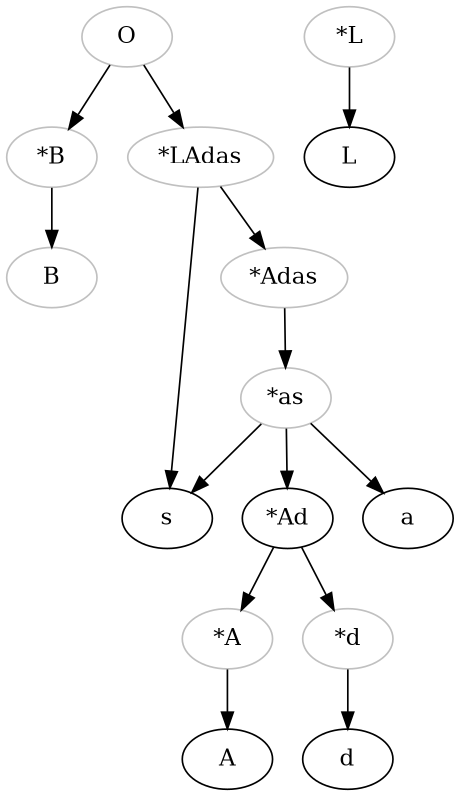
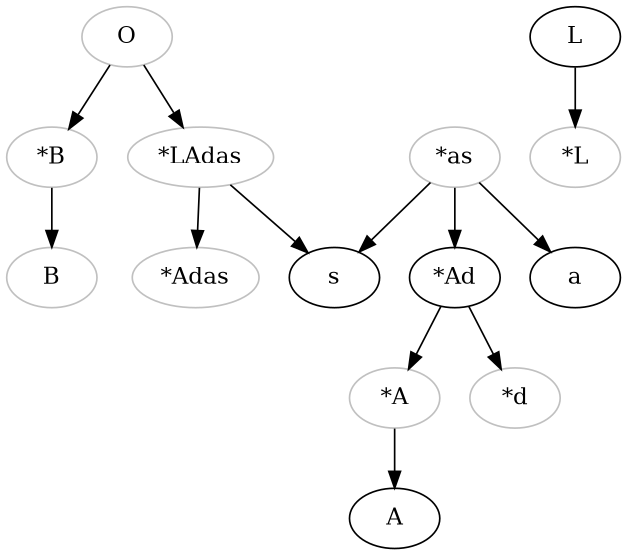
(349, 89) -> (575, 89)
(285, 330) -> none
(348, 759) -> none
